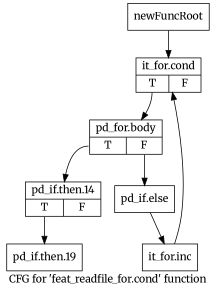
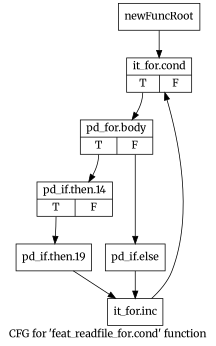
none -> (91, 283)
